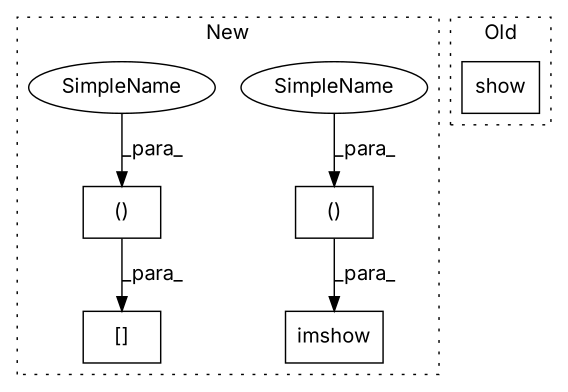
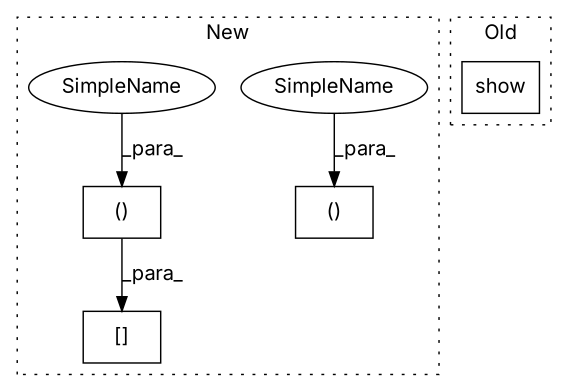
(334, 337) -> none
